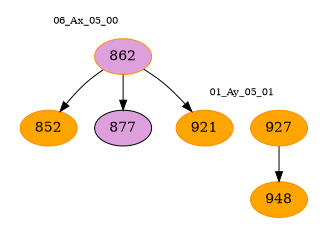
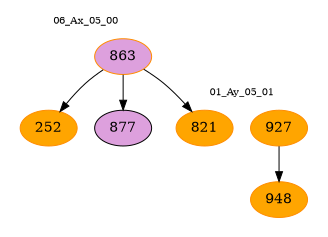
(123, 57) -> (123, 57)
(49, 128) -> (49, 128)
(205, 128) -> (205, 128)
